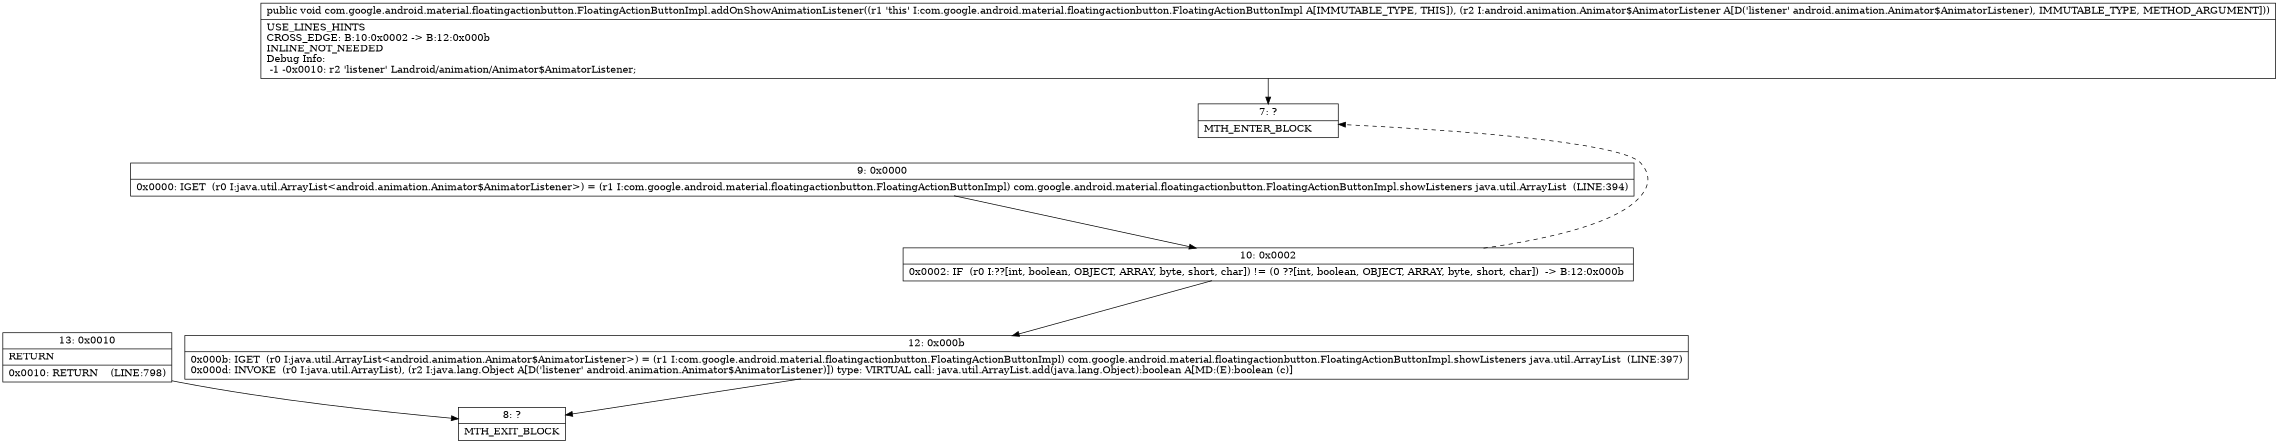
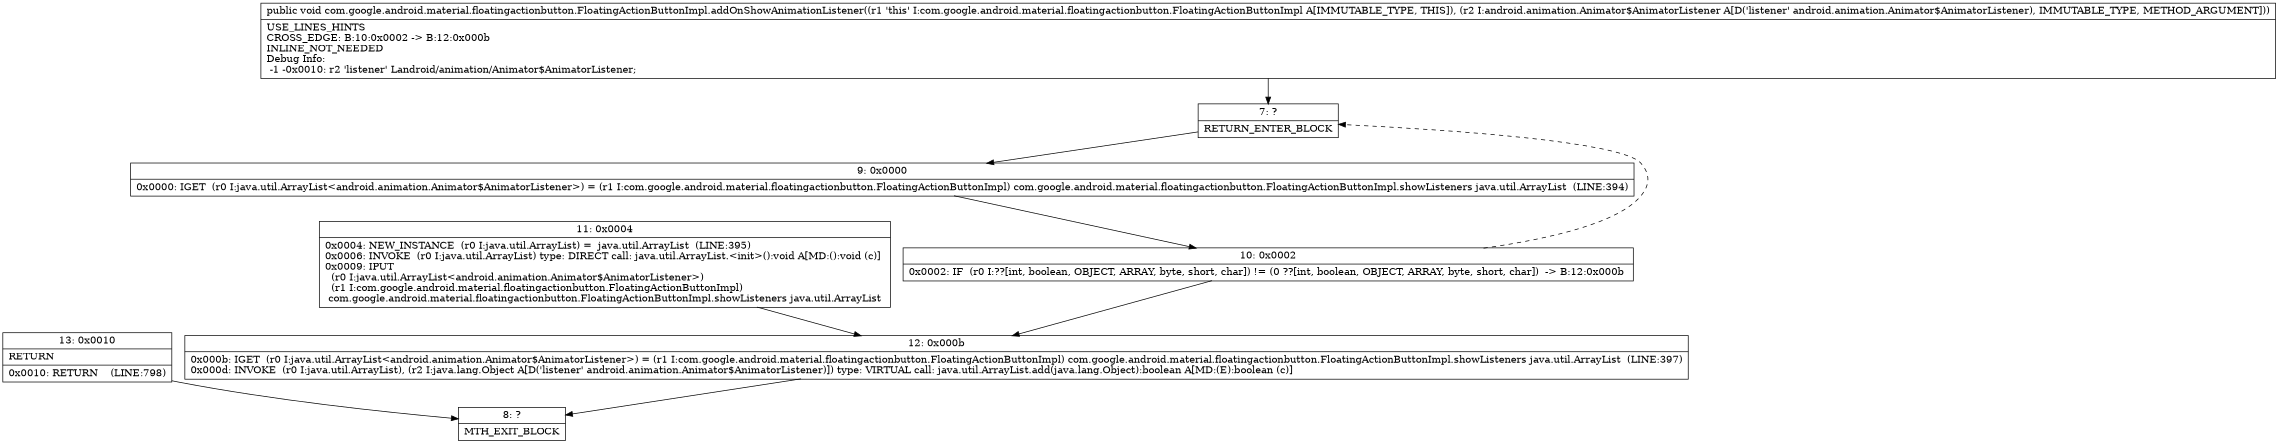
(1258, 129) -> (1268, 129)
none -> (1096, 147)
none -> (605, 264)
